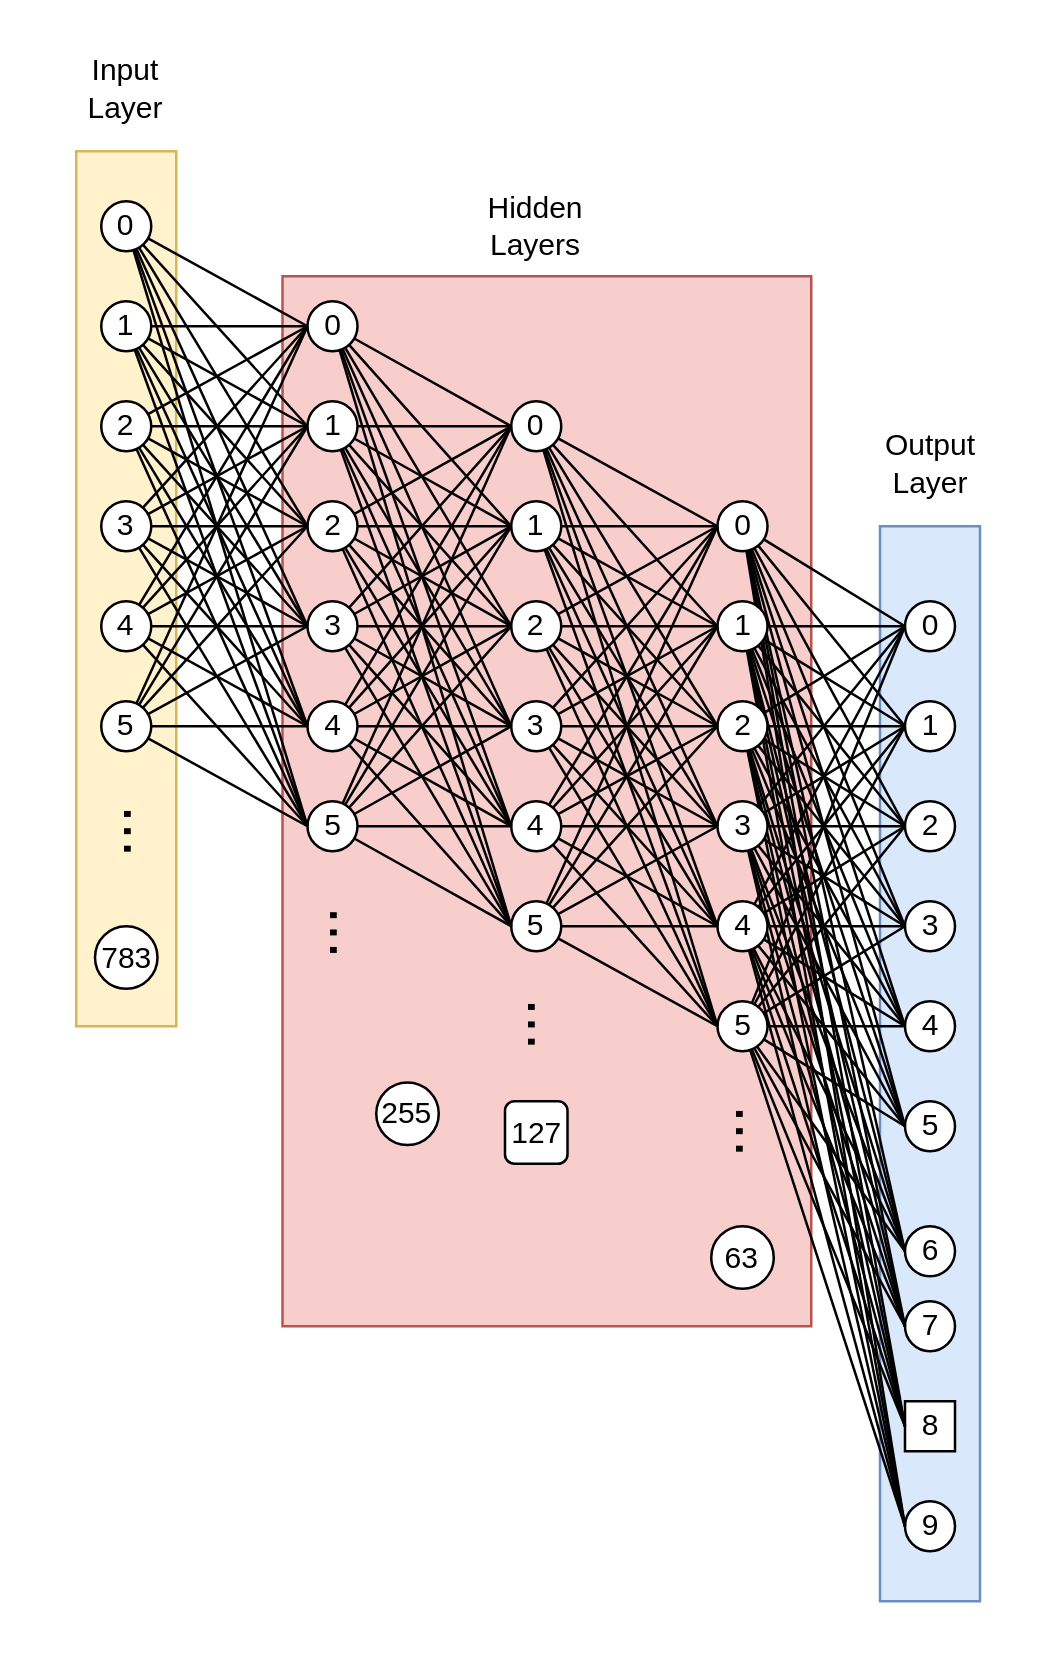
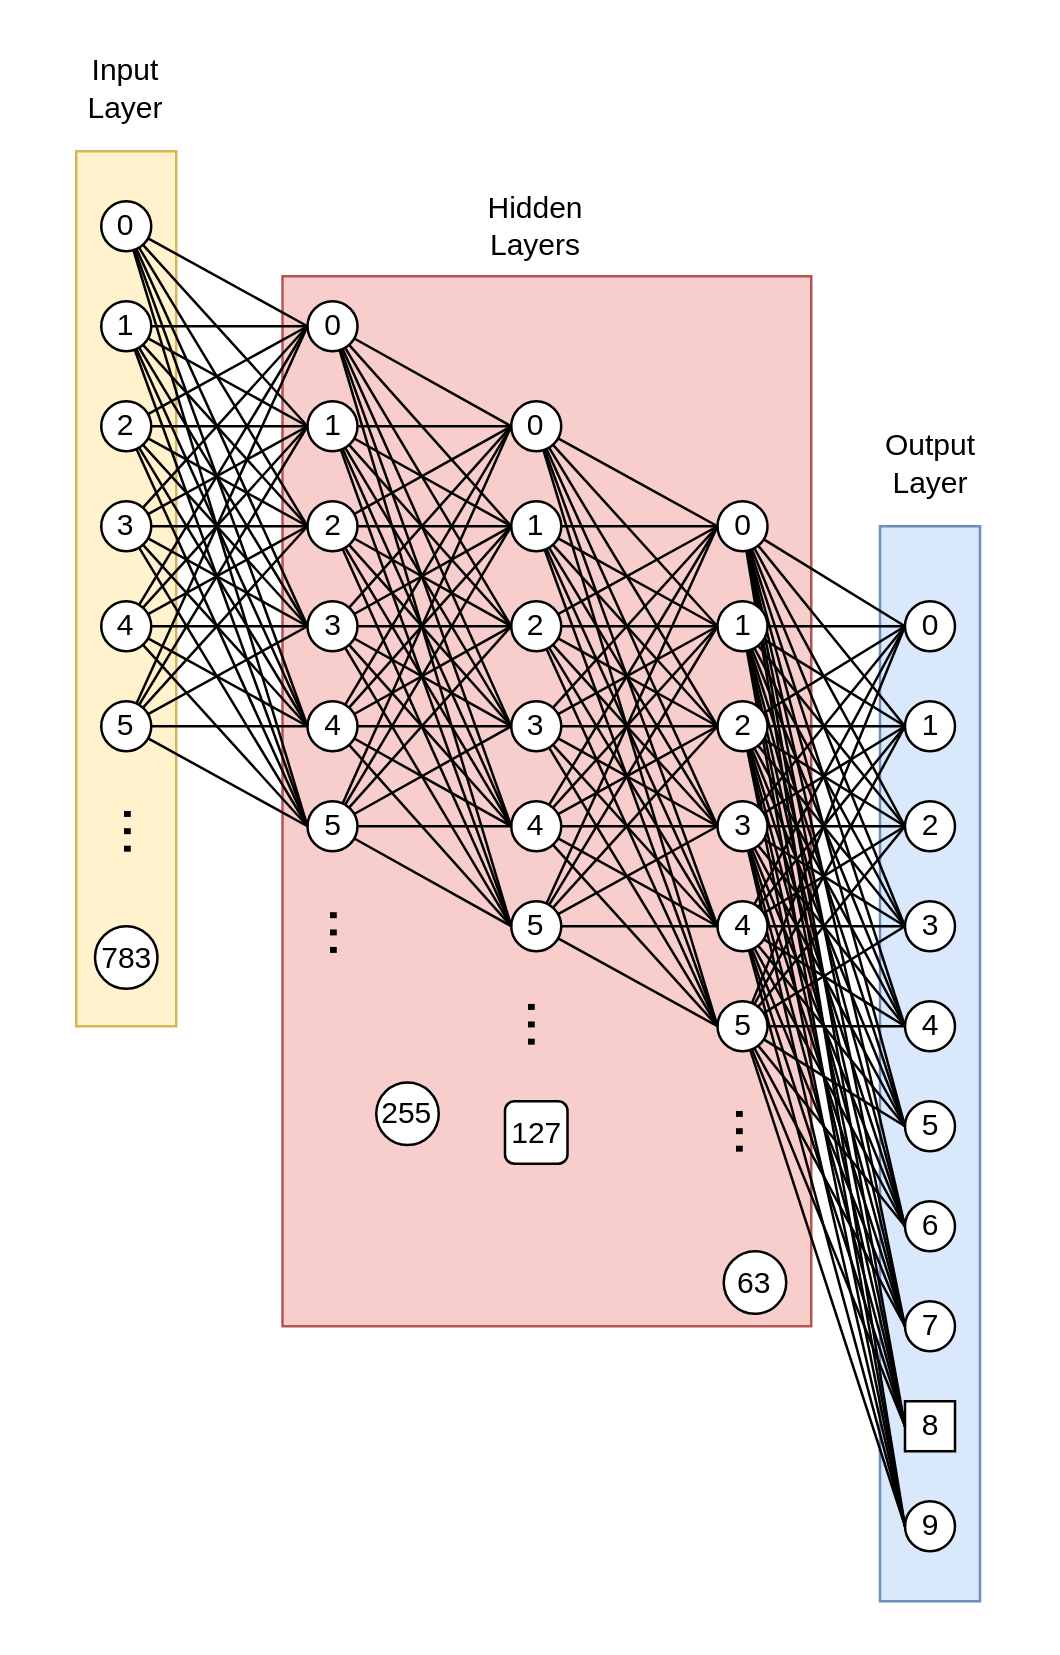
(930, 1251) -> (930, 1226)
(743, 1258) -> (755, 1283)
